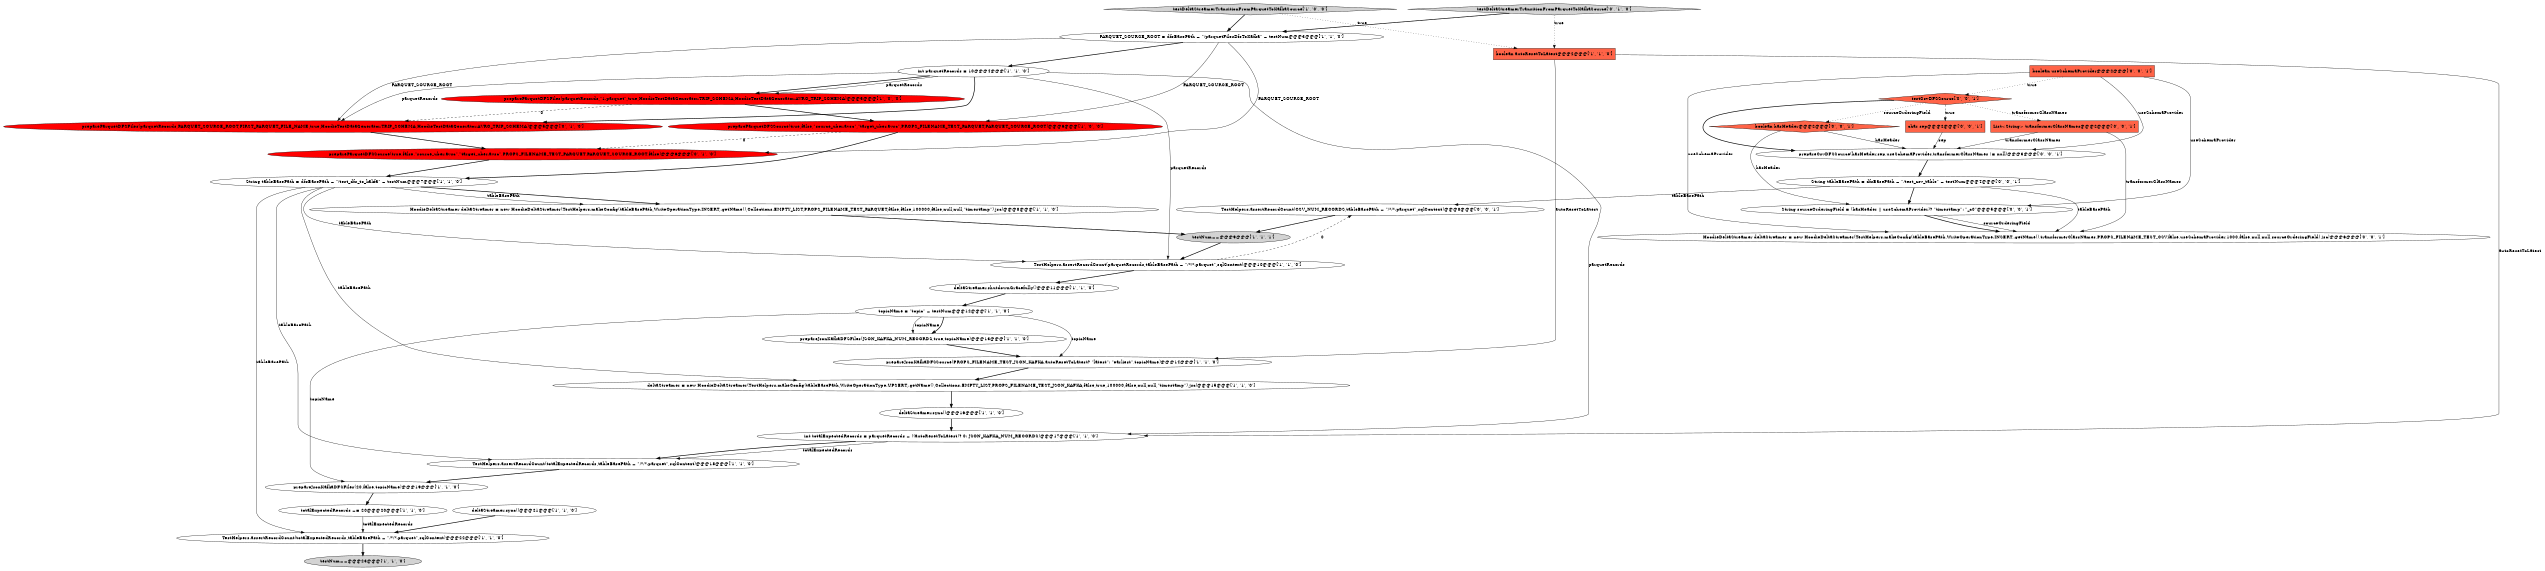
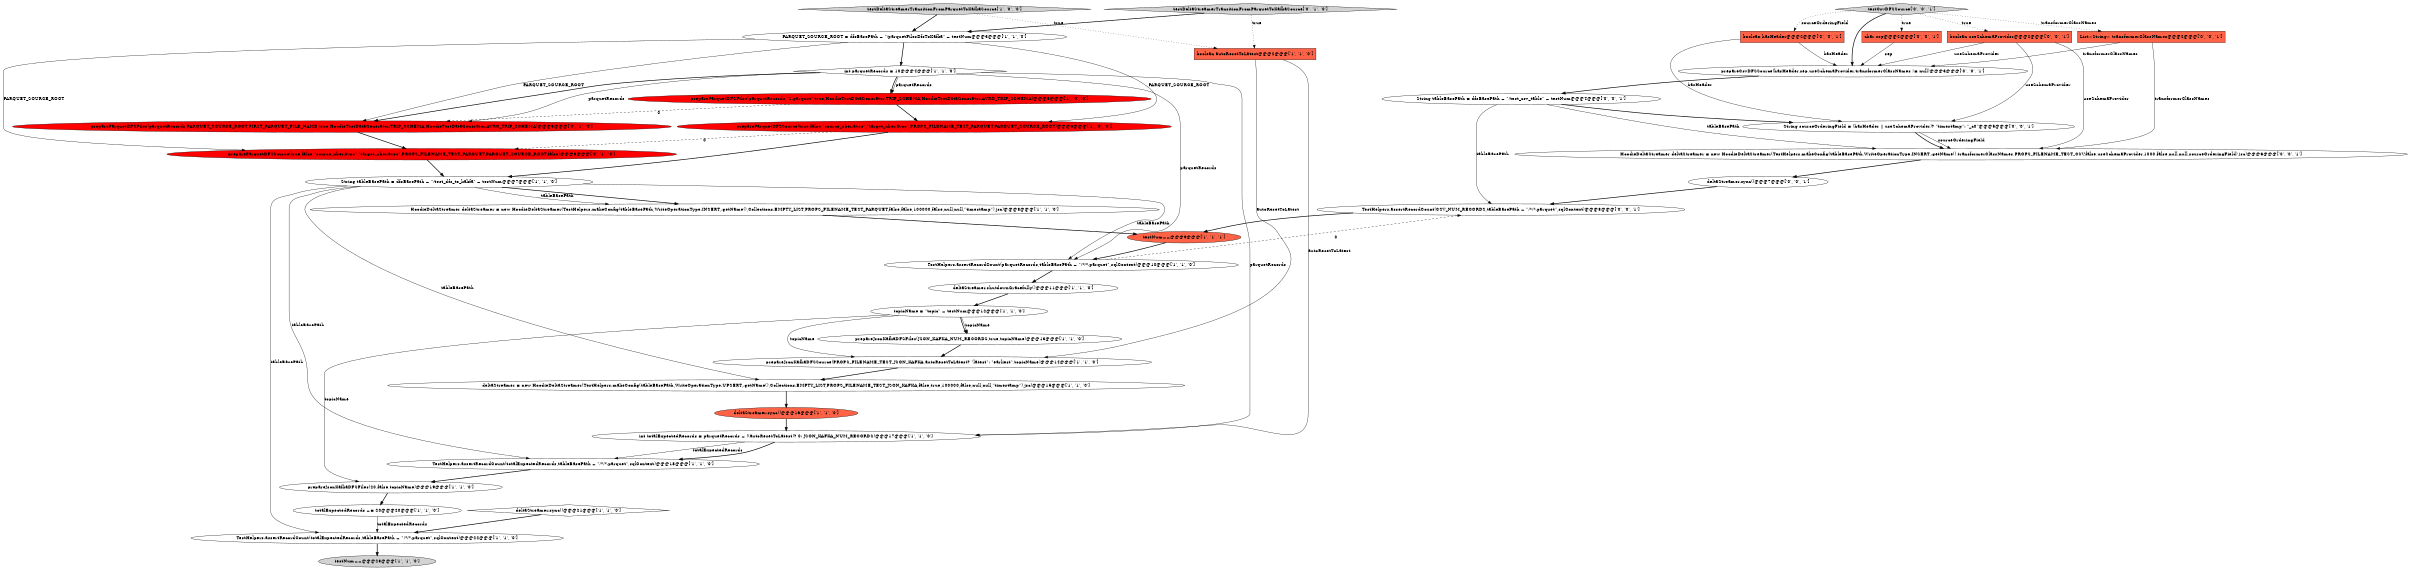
(974, 71) -> (900, 71)
(2016, 86) -> (1951, 22)
(1945, 99) -> (1902, 9)
(1945, 111) -> (1902, 21)
(1804, 127) -> (1792, 37)
none -> (1758, 182)
(1233, 237) -> (1184, 237)
(951, 413) -> (786, 413)
(524, 510) -> (568, 510)
